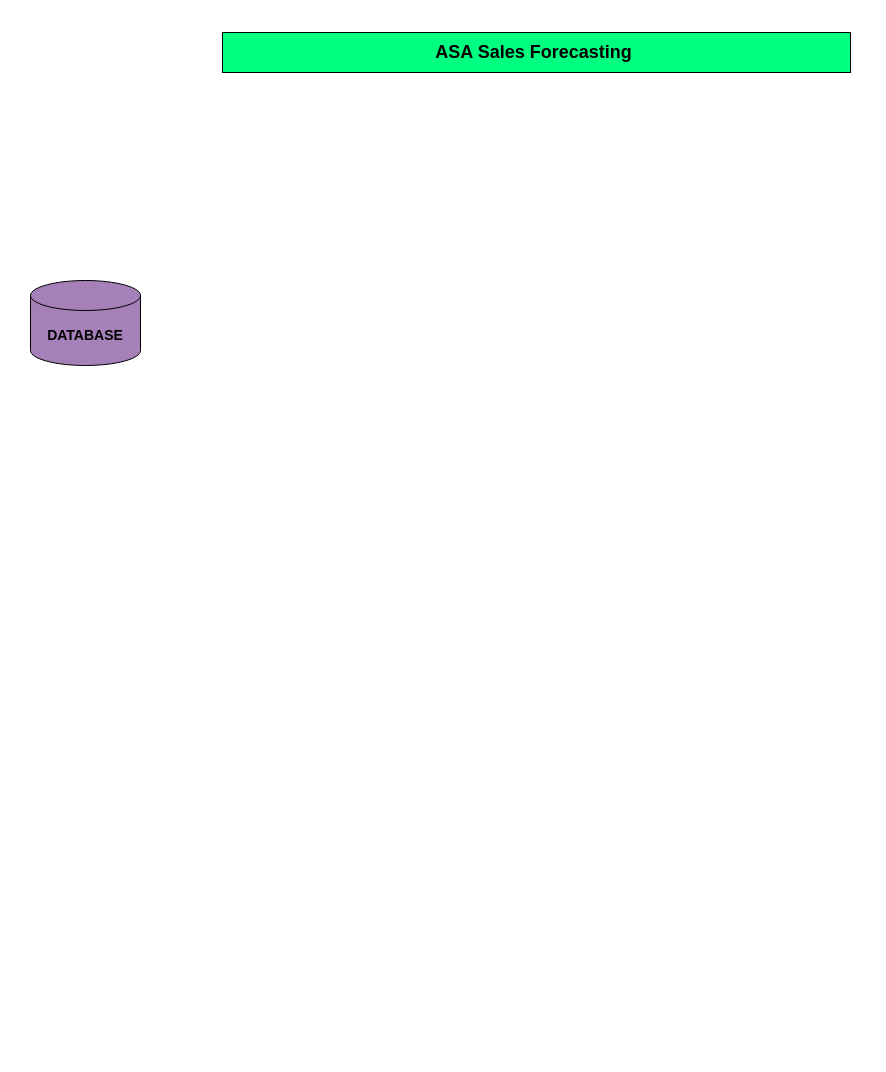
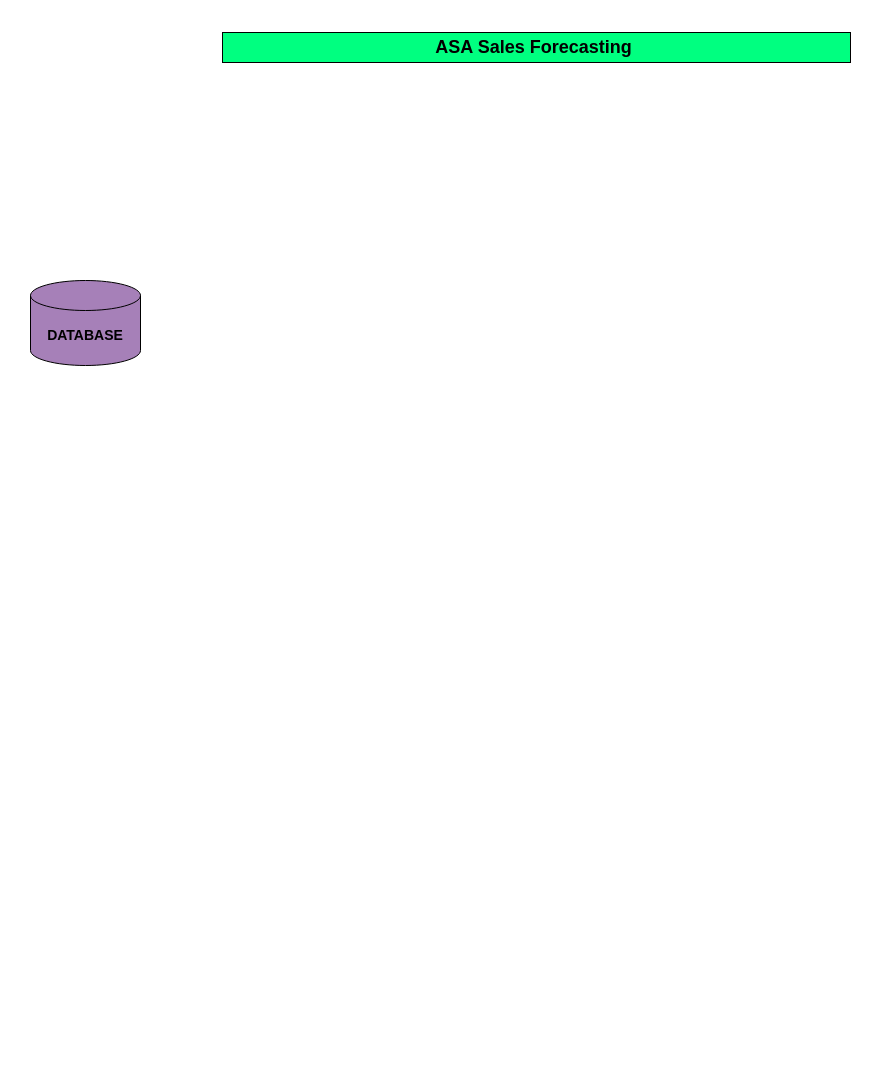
(537, 53) -> (537, 48)
